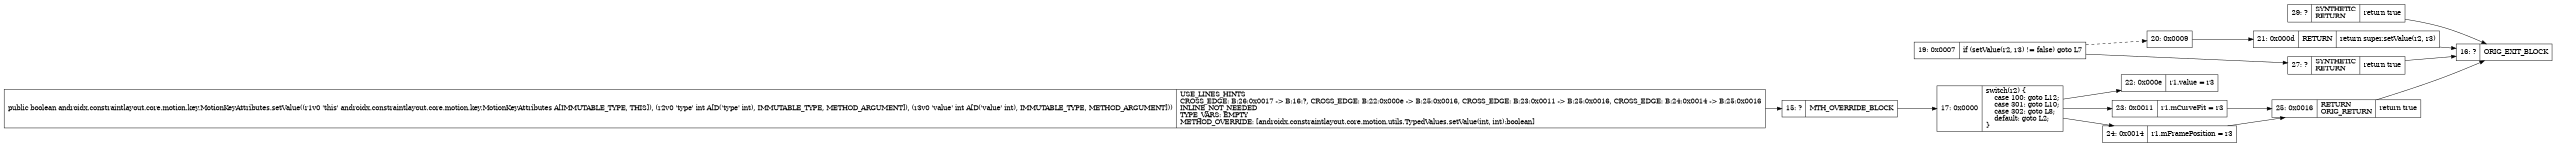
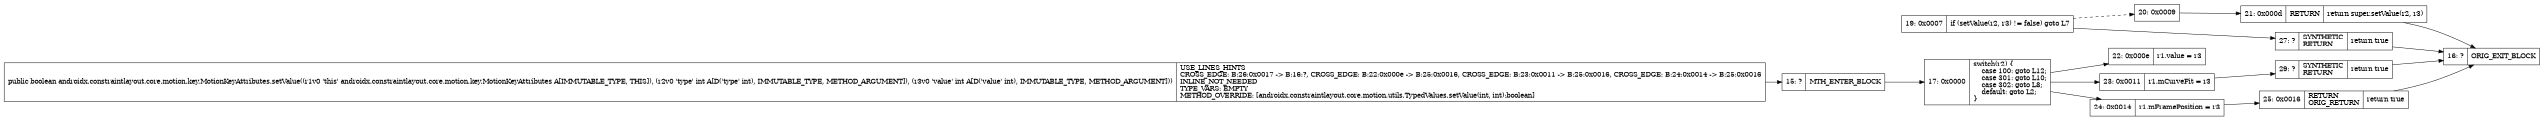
(1852, 108) -> (1845, 82)
(2247, 109) -> (2242, 76)
